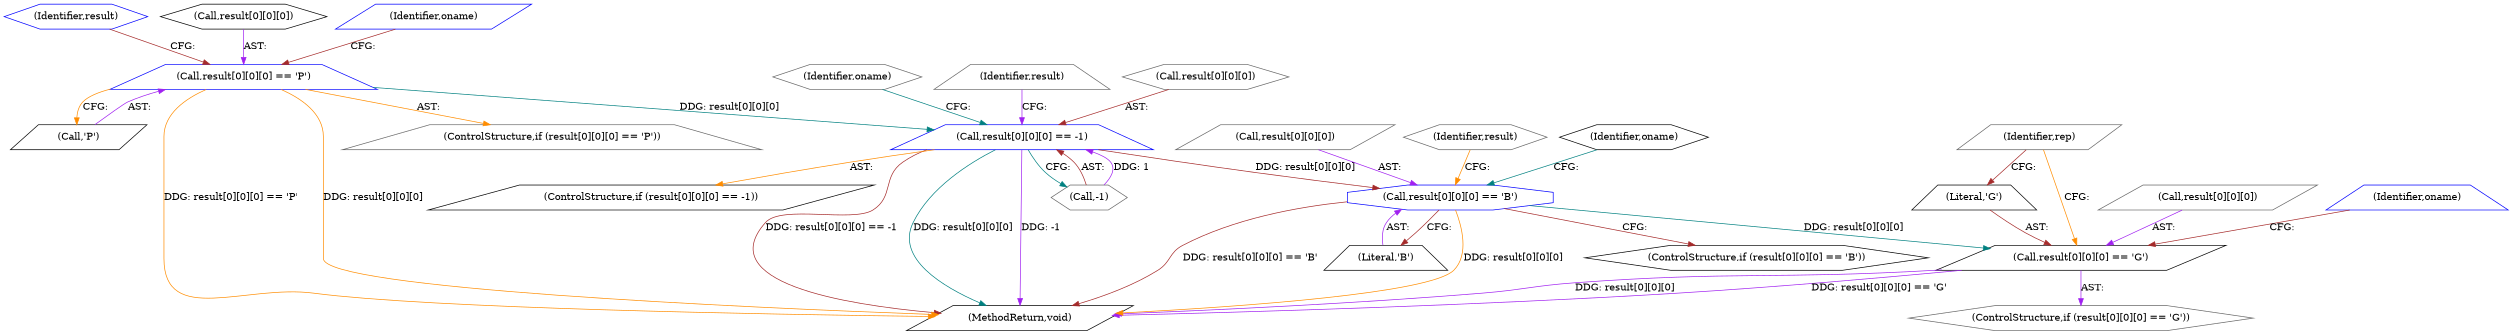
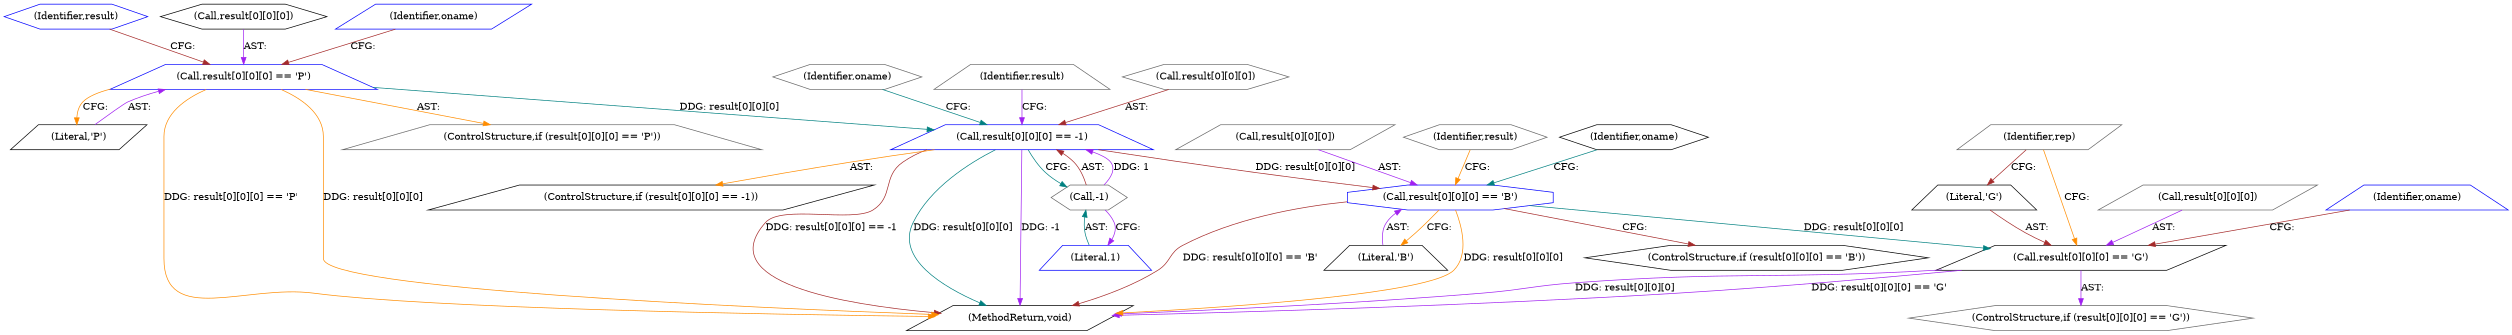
(79, 137) -> (79, 137)
(1423, 226) -> (1423, 226)
none -> (1095, 258)
